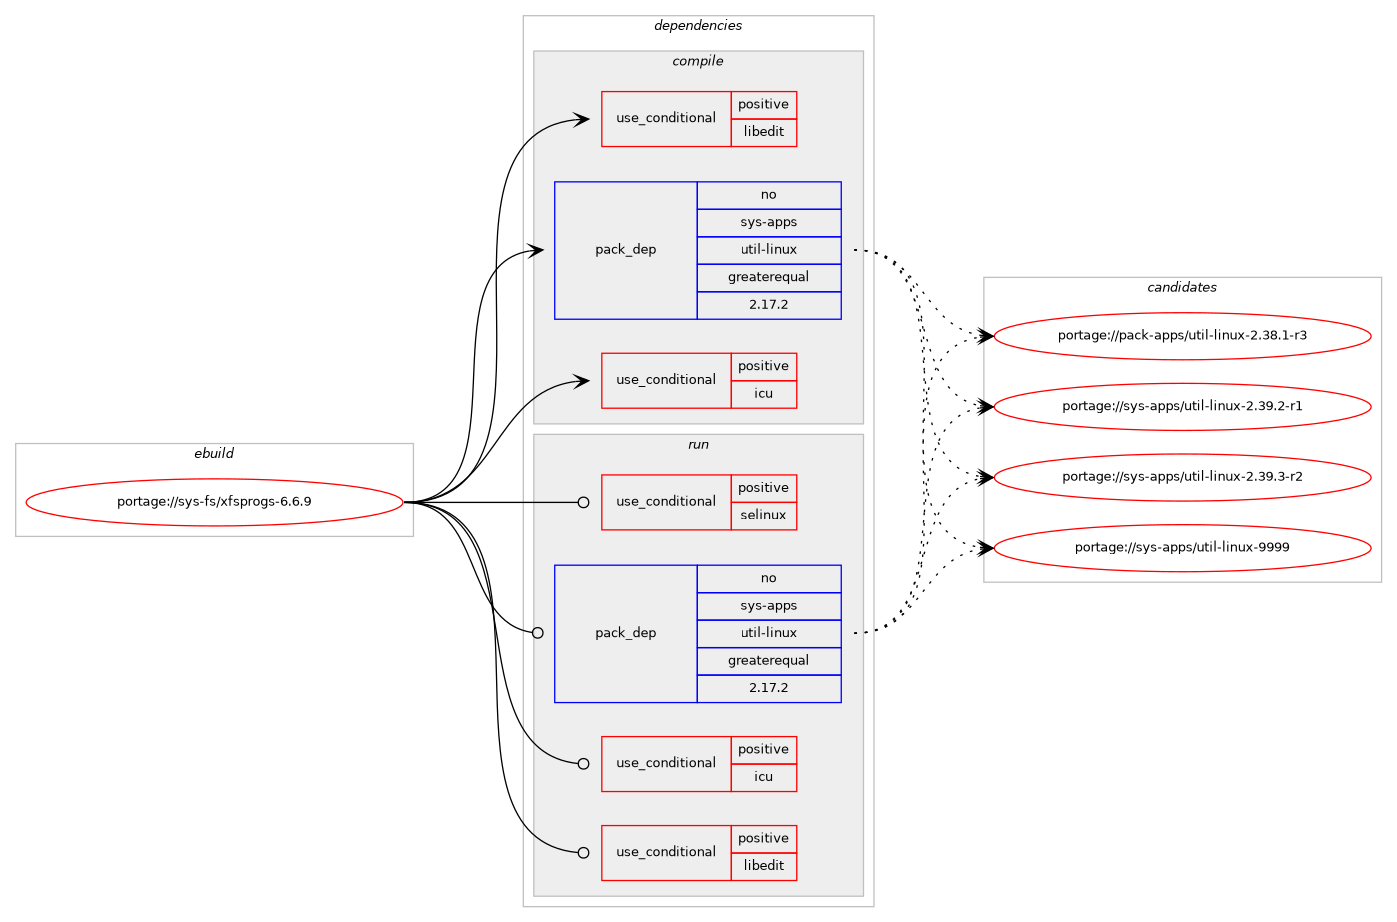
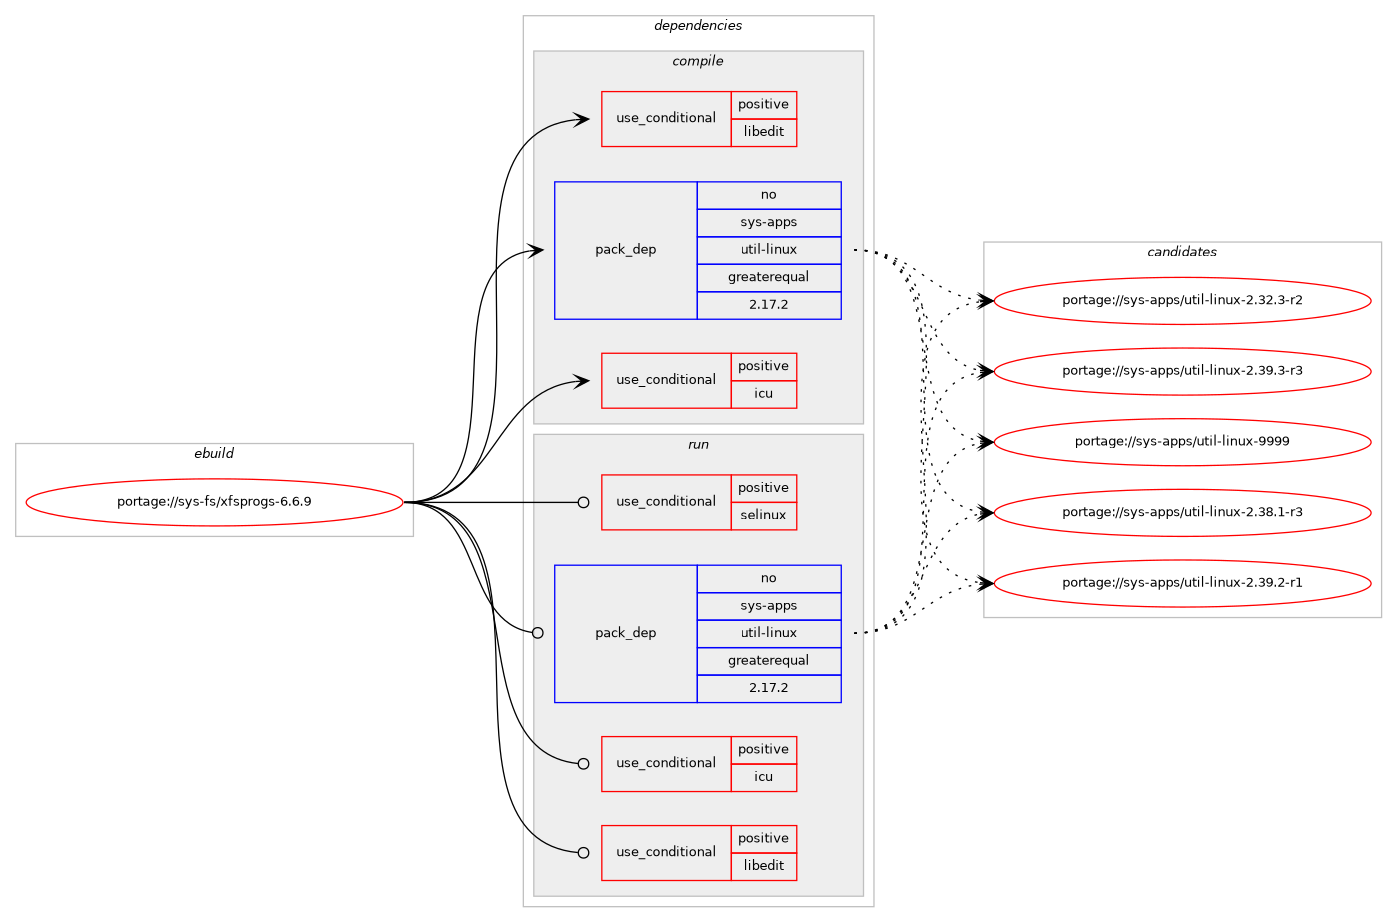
(1183, 336) -> (1183, 513)
none -> (1183, 372)
(1183, 478) -> (1183, 301)
